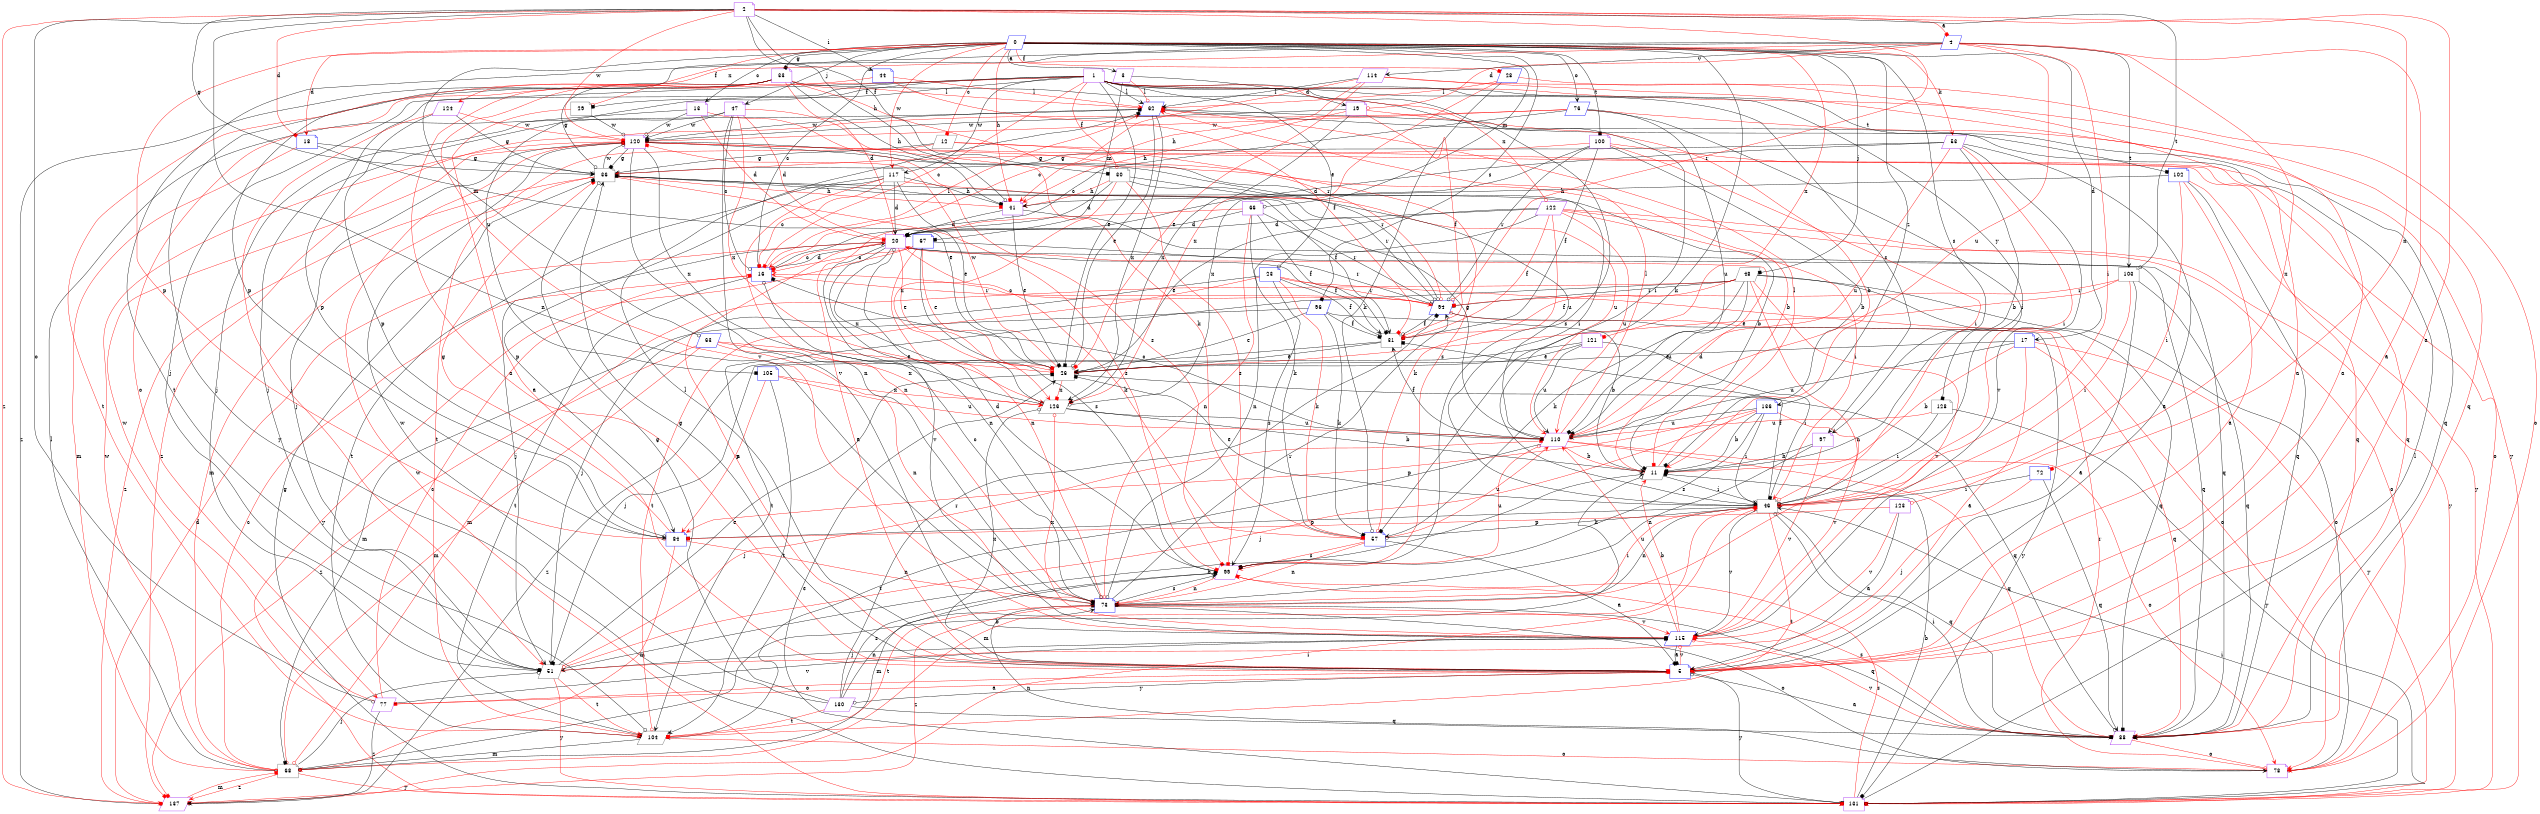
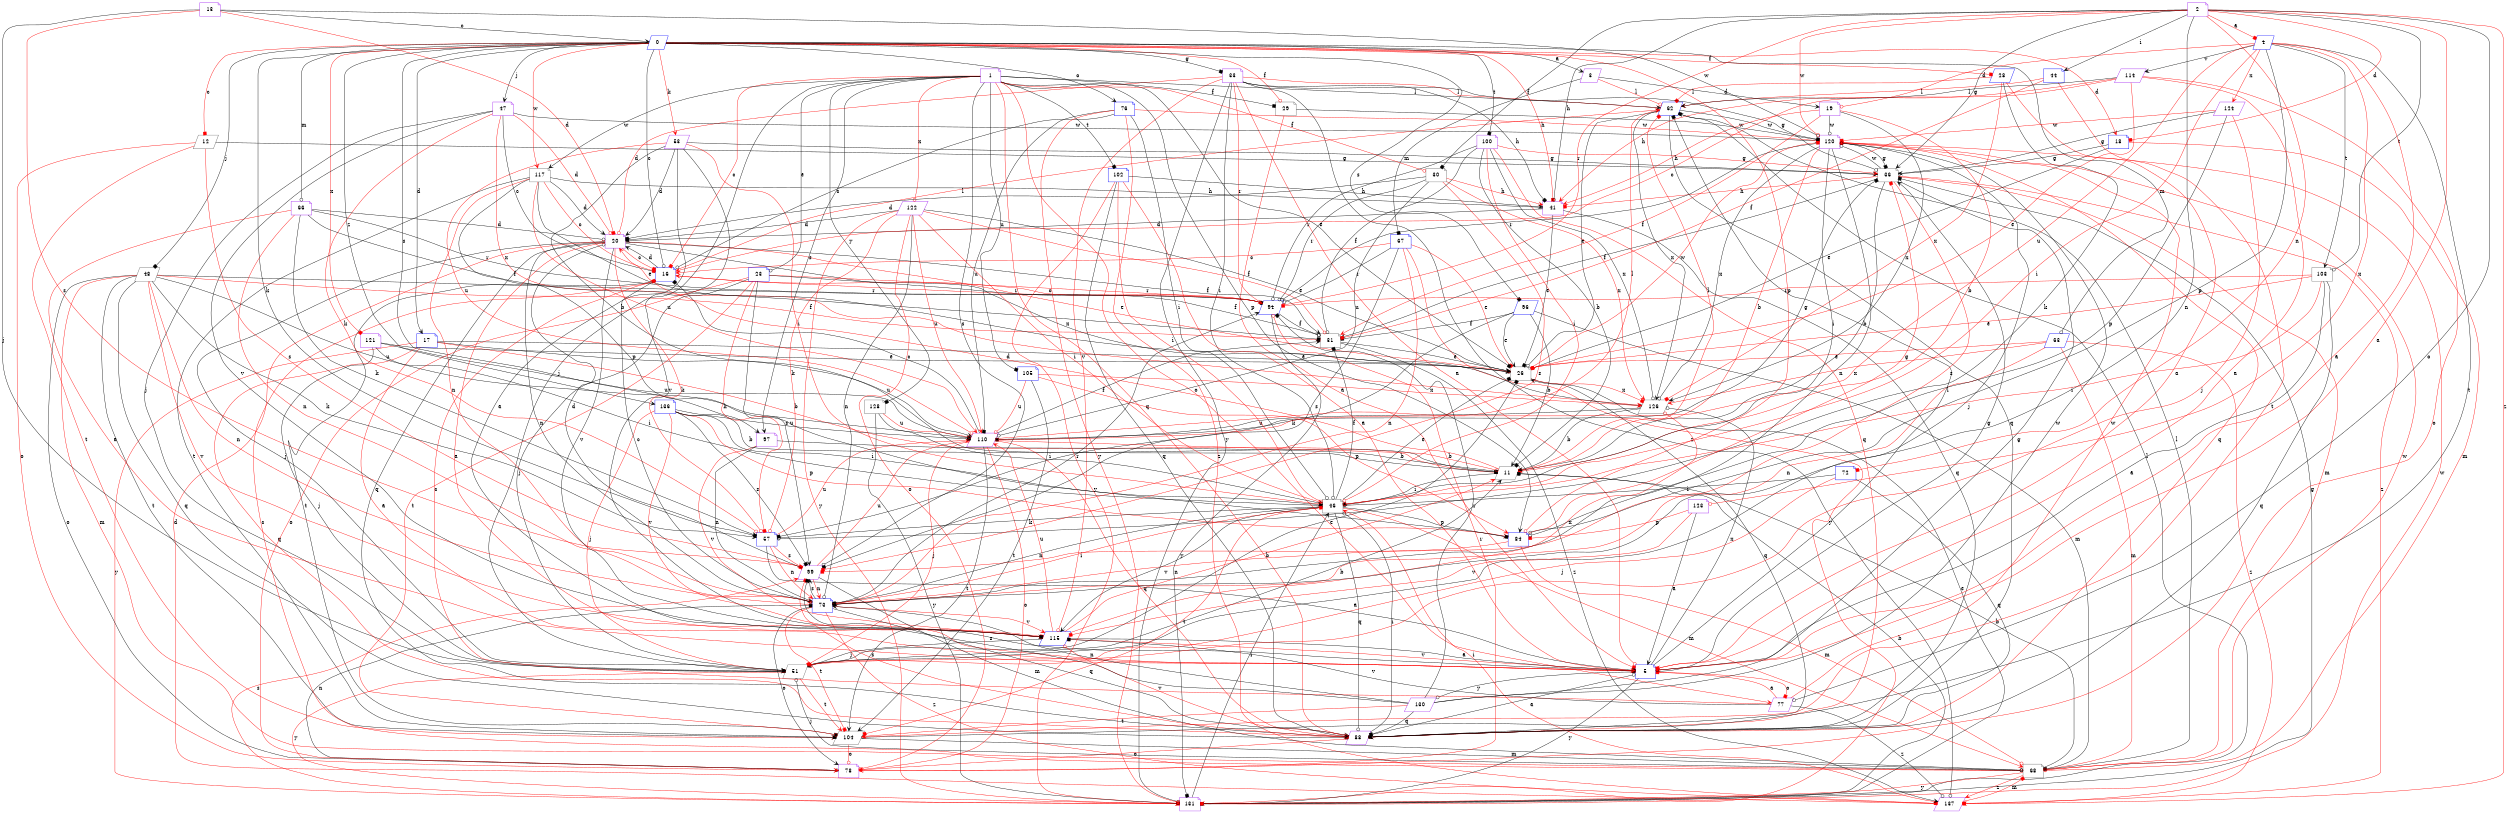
(852, 48) -> (433, 26)
(1577, 109) -> (1125, 109)
(1033, 497) -> (929, 573)
